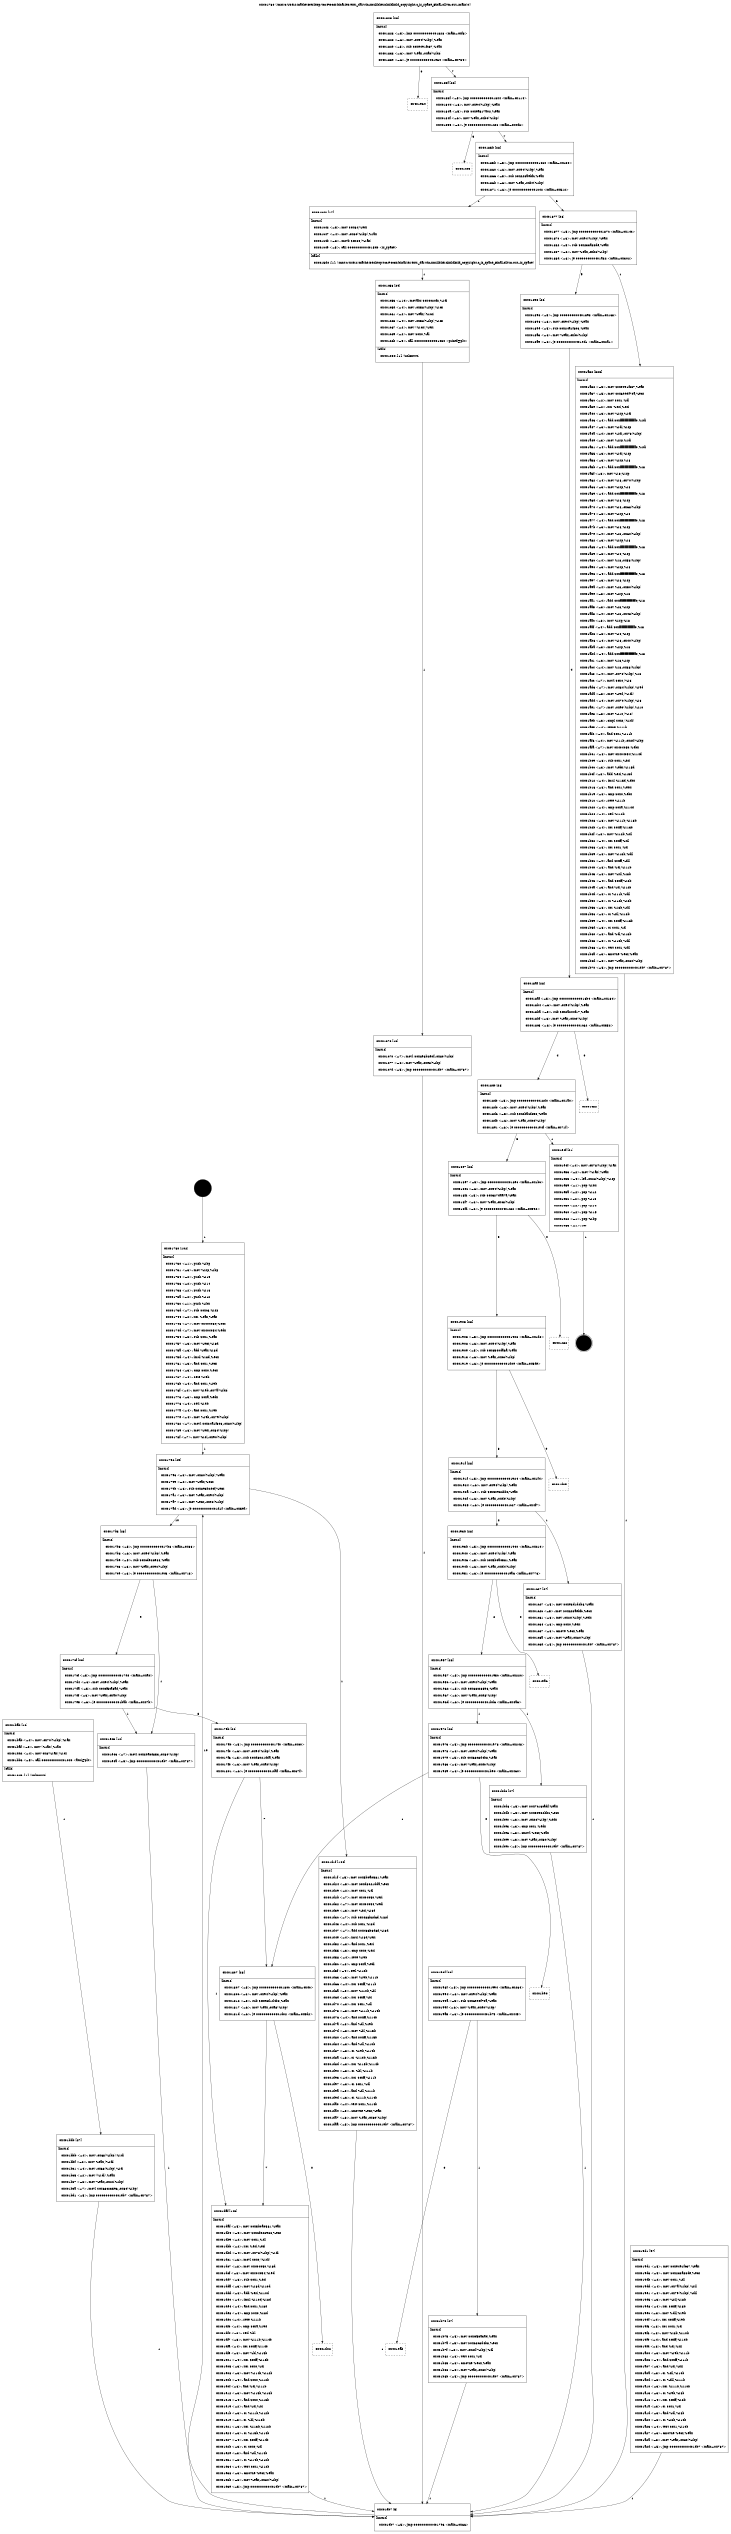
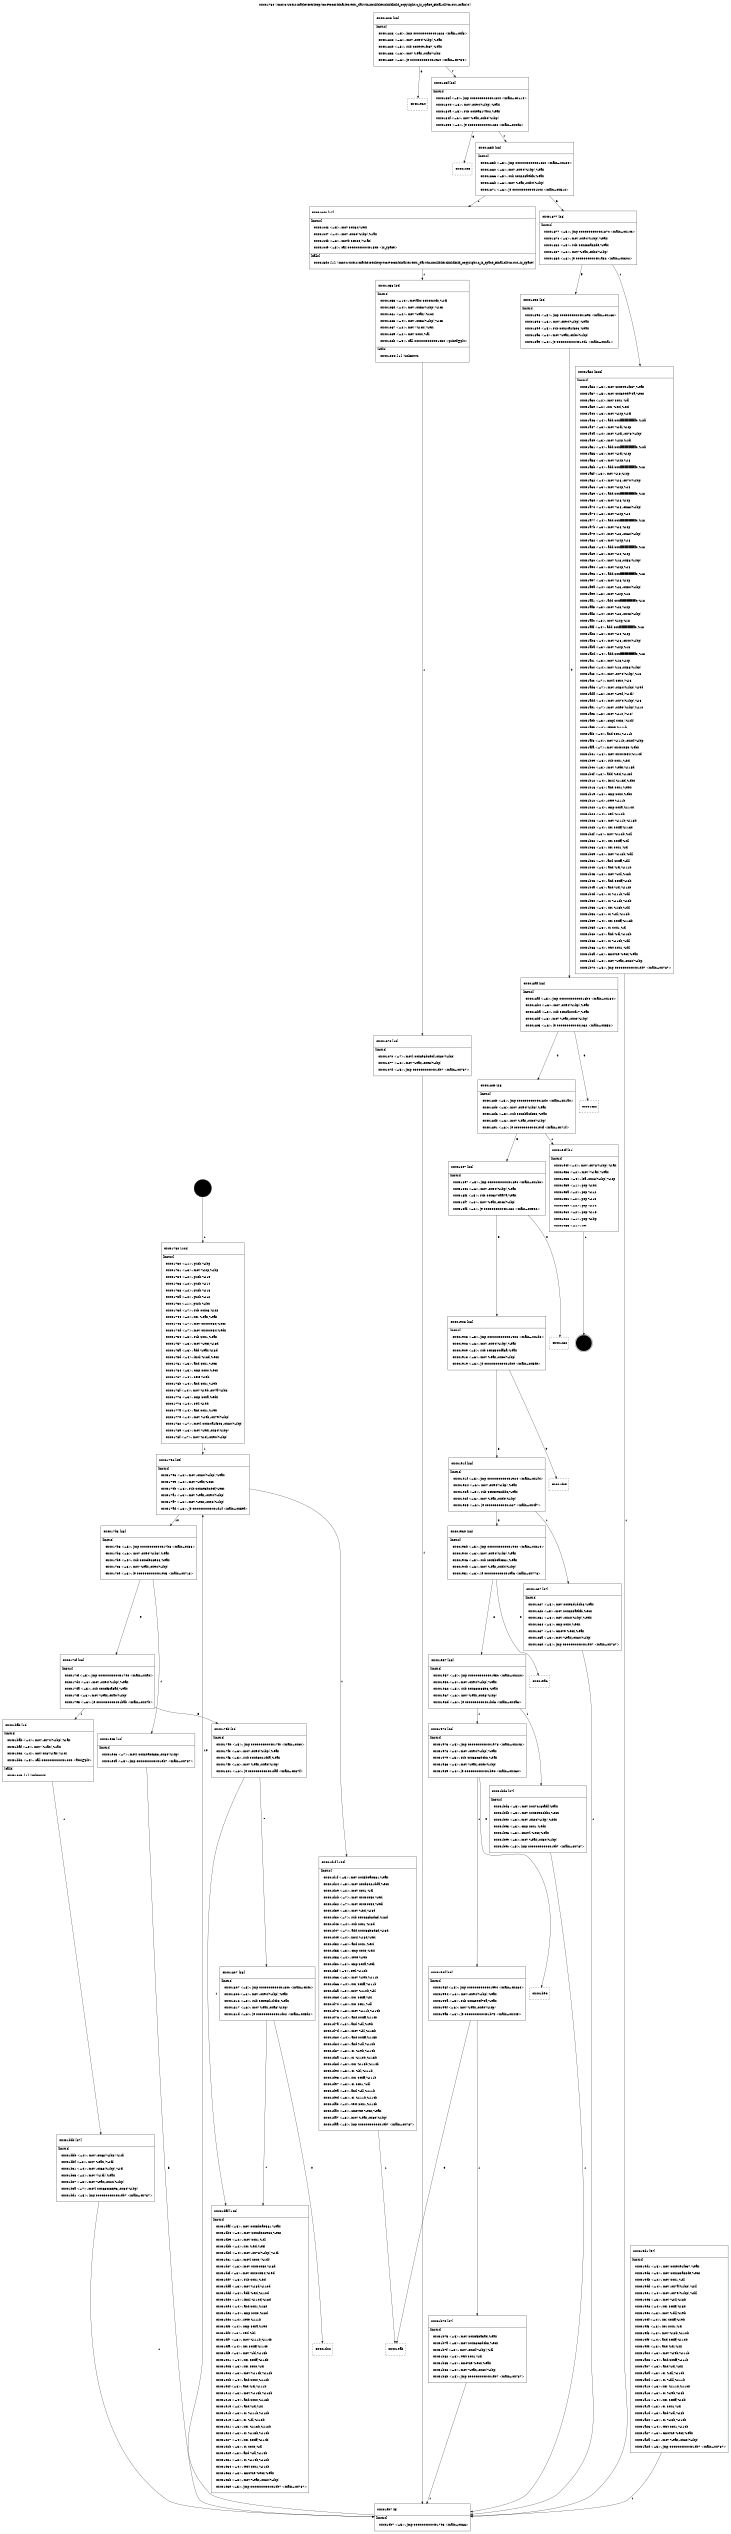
(129, 1720) -> (80, 1713)
(324, 1848) -> (477, 1871)
(168, 2168) -> (168, 2168)
(352, 2320) -> (387, 2236)
(339, 2505) -> none
